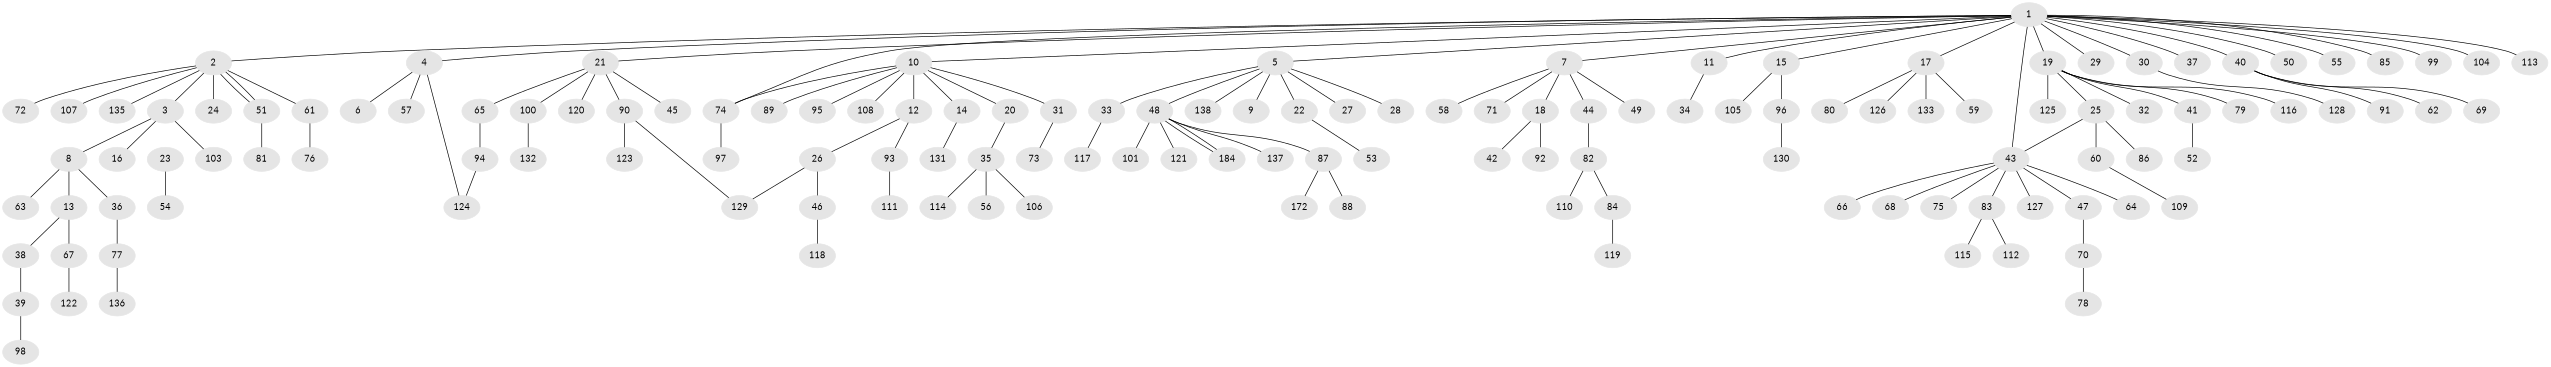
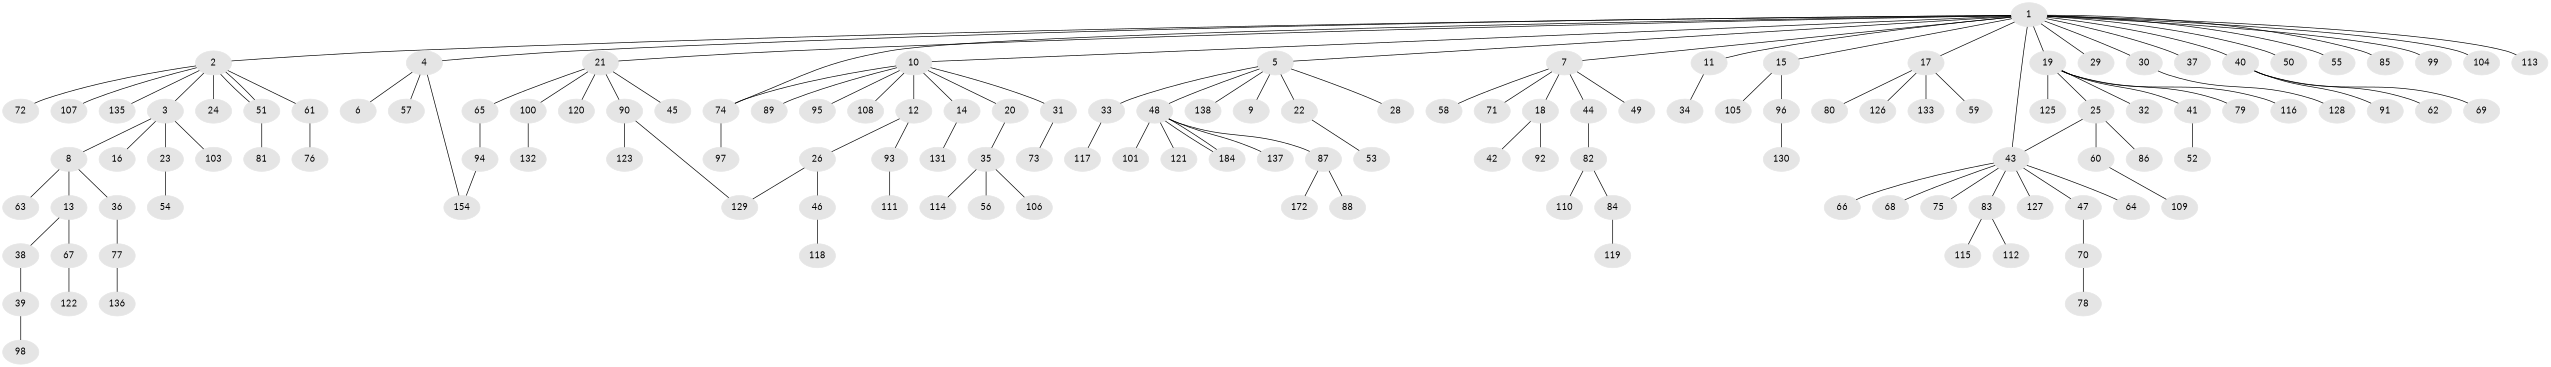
(1348, 111) -> none
none -> (165, 135)
(462, 208) -> (462, 208)
